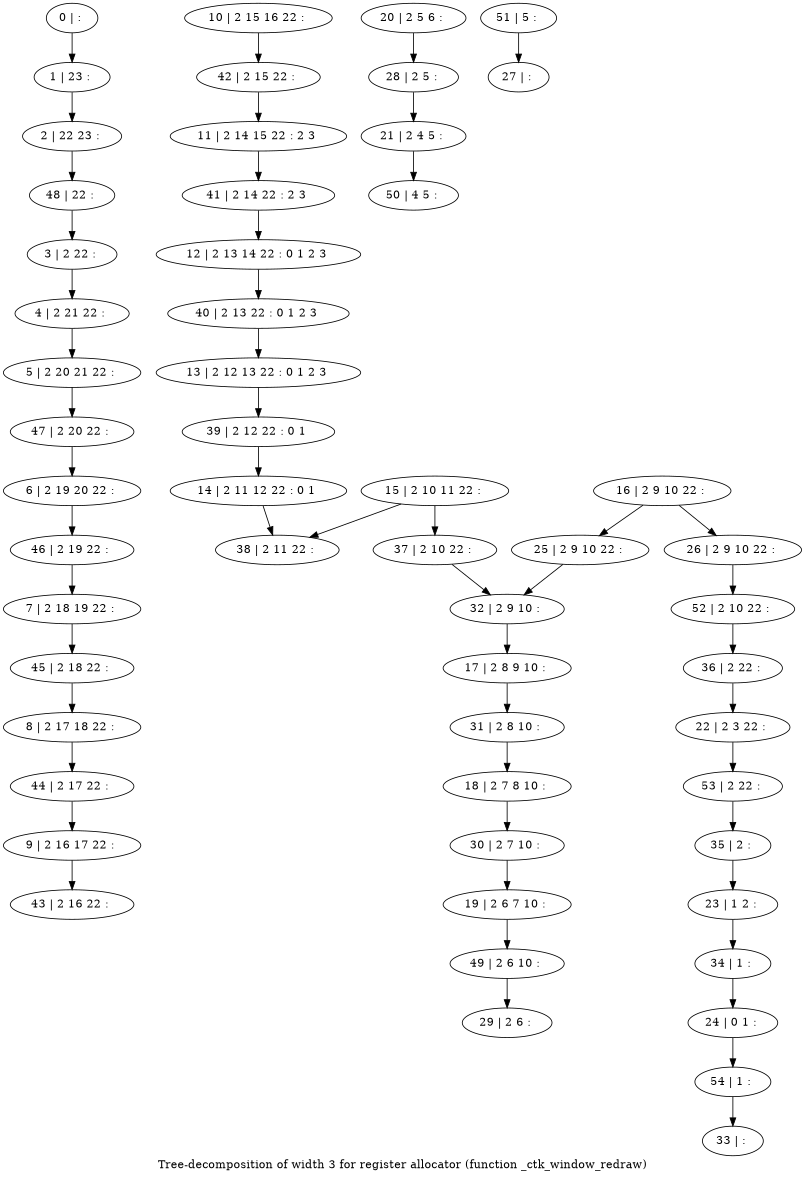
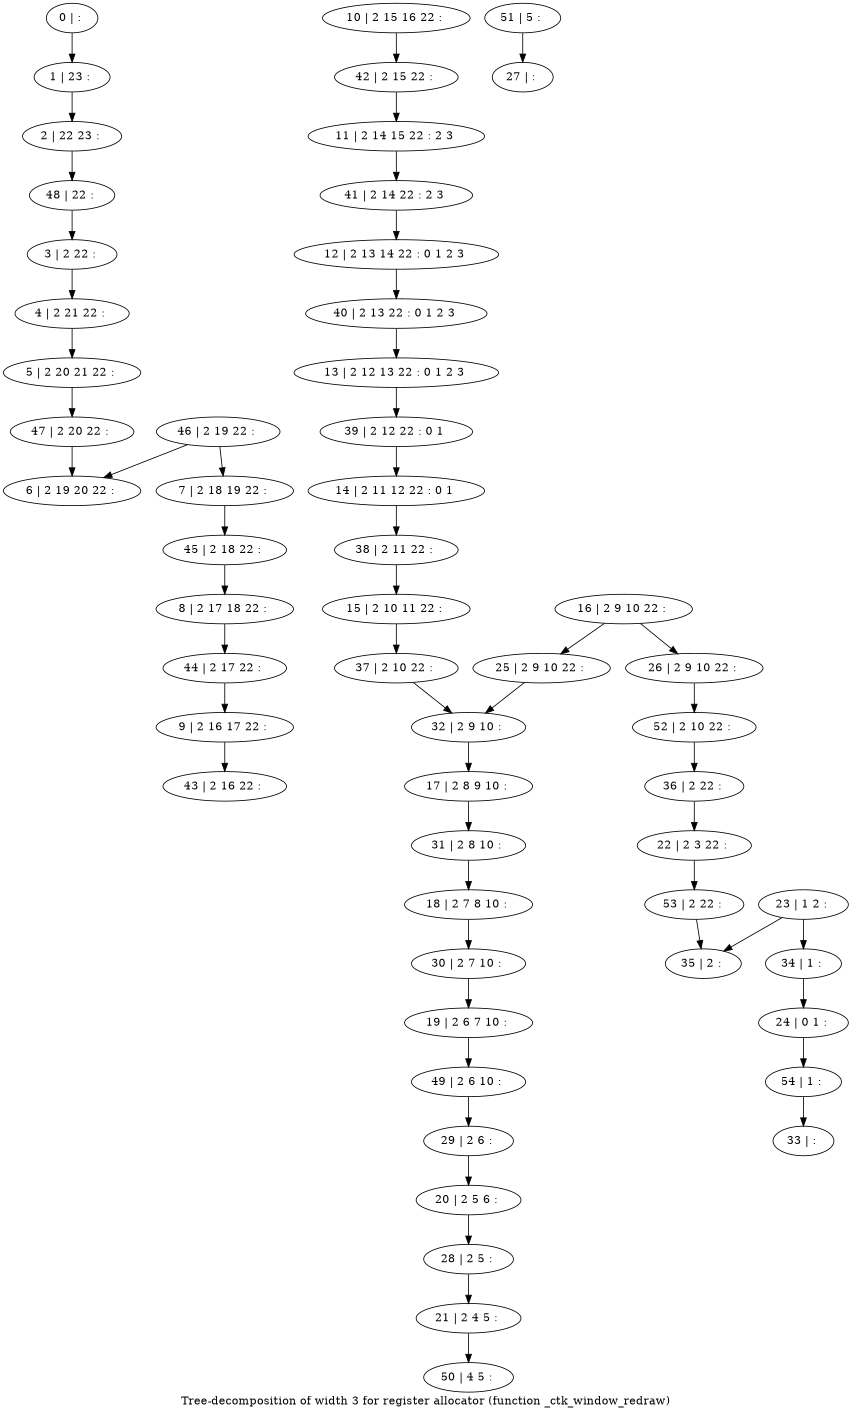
(72, 516) -> (150, 460)
(359, 519) -> (396, 575)
(733, 871) -> (757, 932)
none -> (469, 1166)
